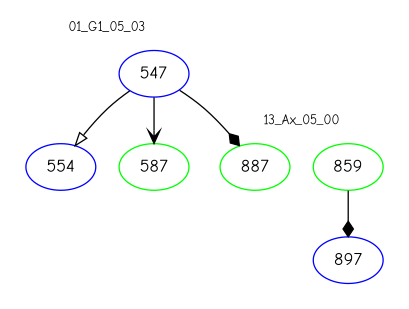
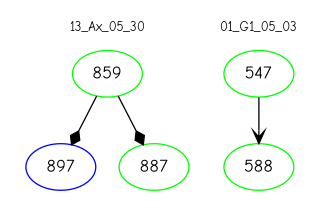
(154, 74) -> (259, 74)
(218, 121) -> (127, 113)
(302, 121) -> (107, 28)
(61, 167) -> none
(154, 167) -> (259, 167)
